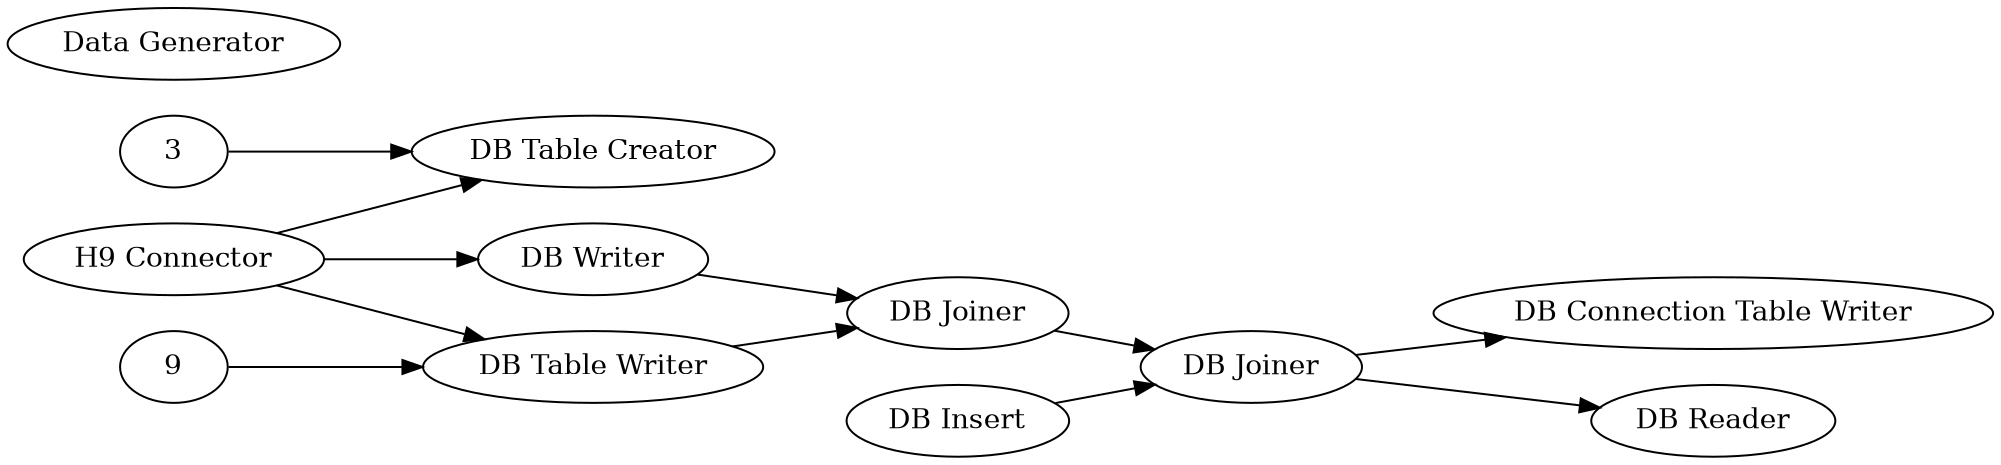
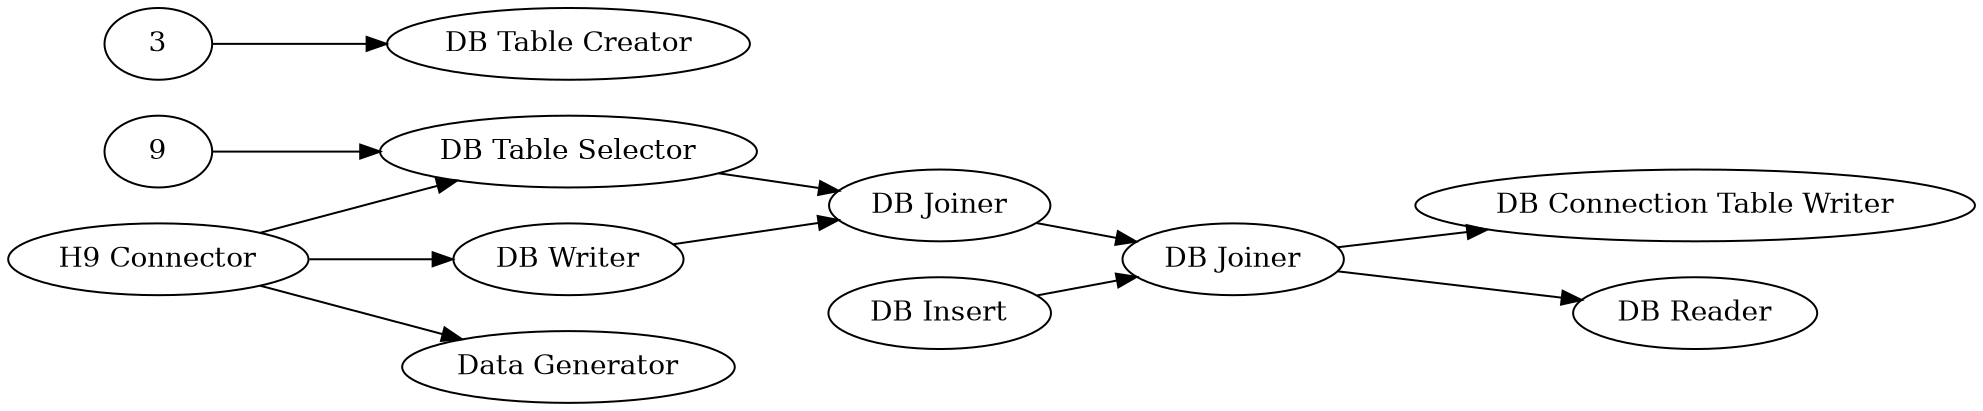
(369, 209) -> (351, 310)
(593, 367) -> (568, 152)
